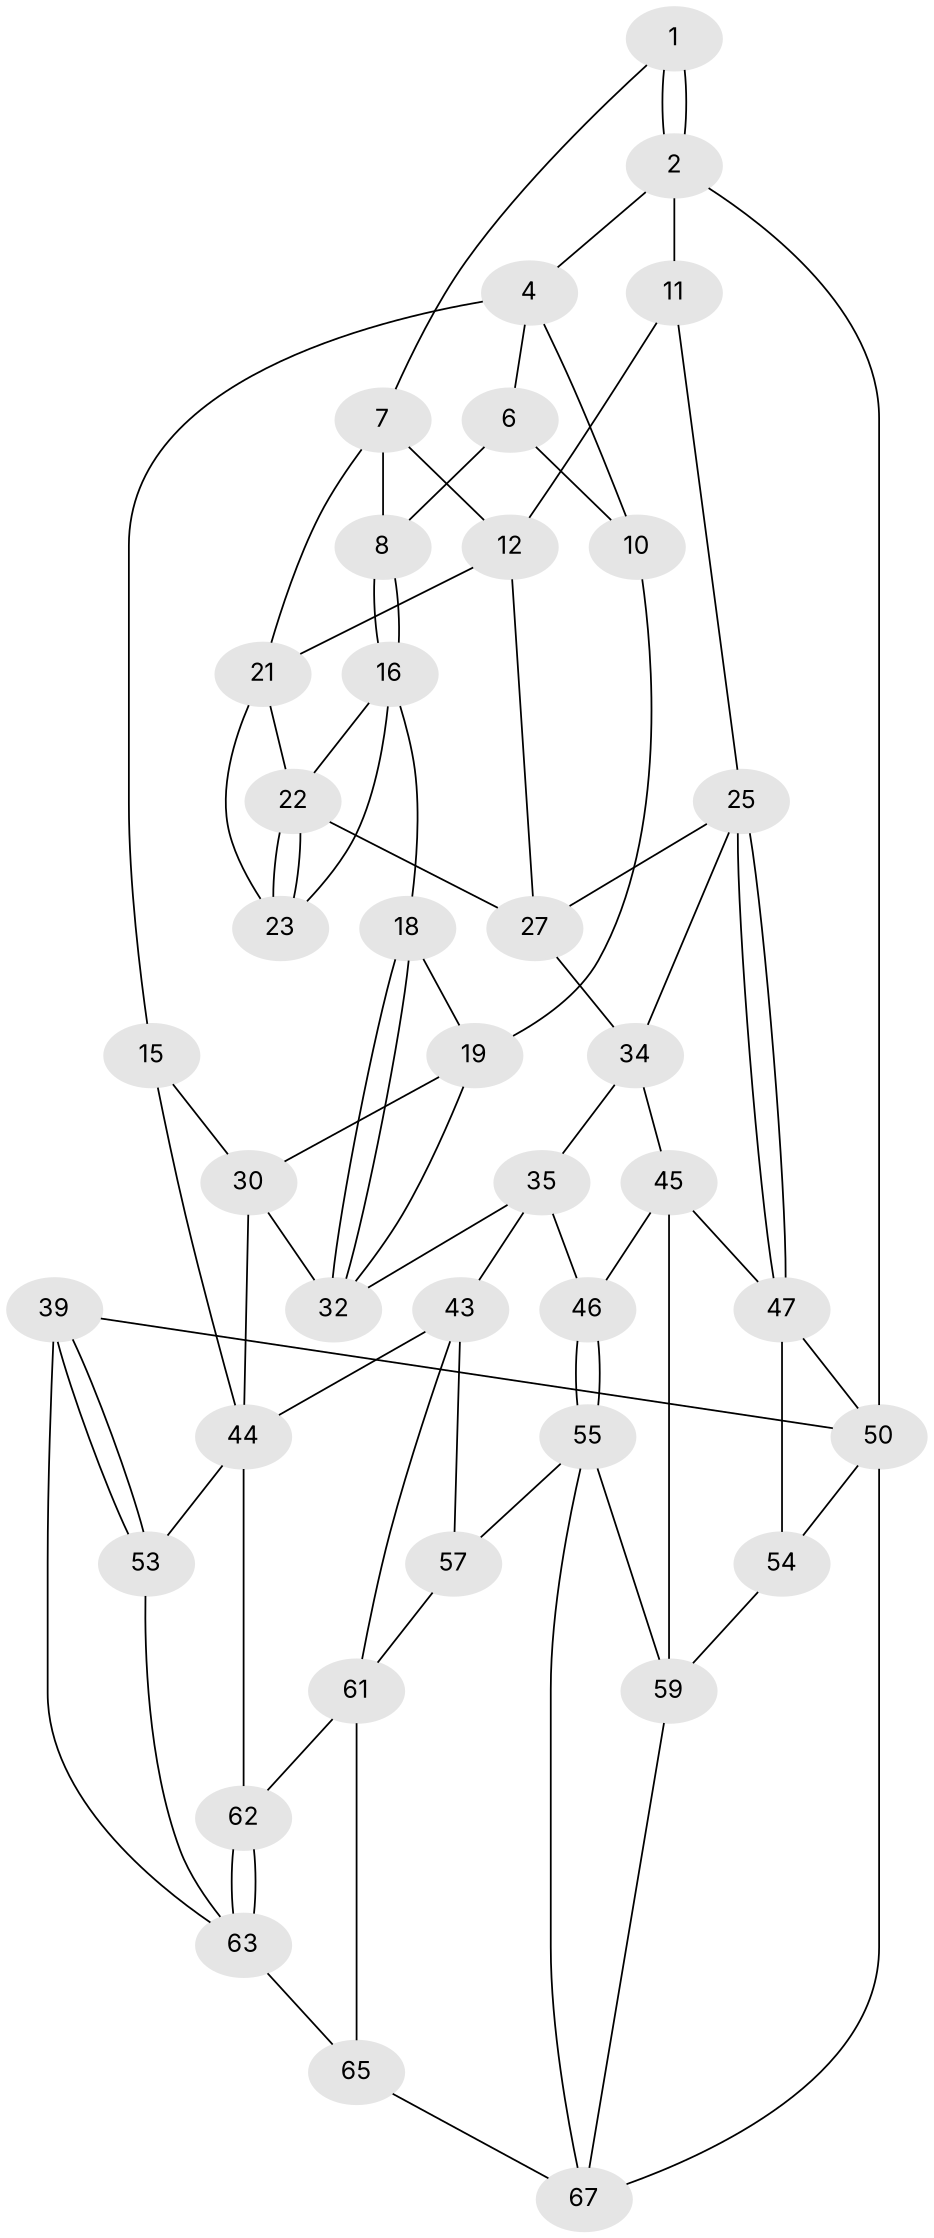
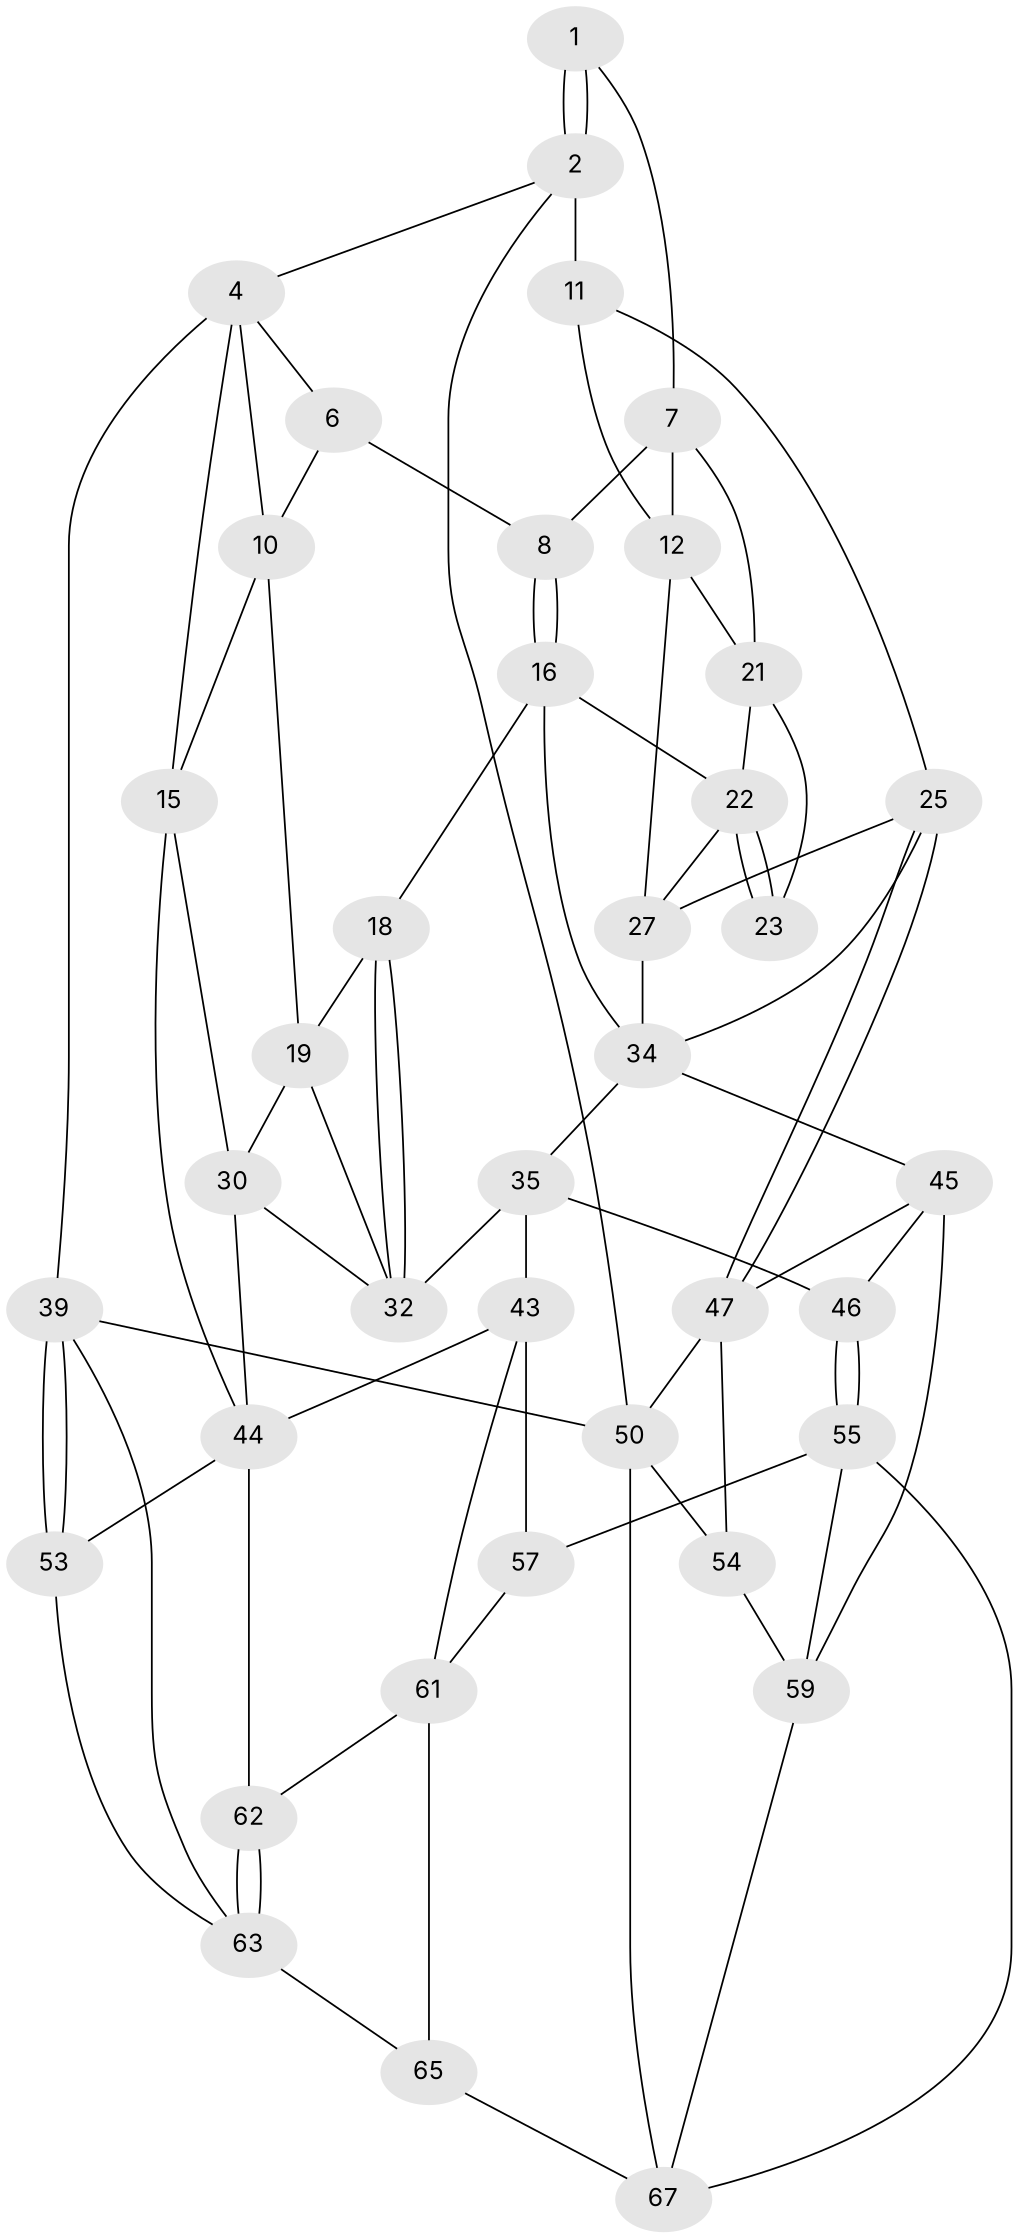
none -> (218, 674)
none -> (69, 775)
(365, 812) -> (557, 874)
